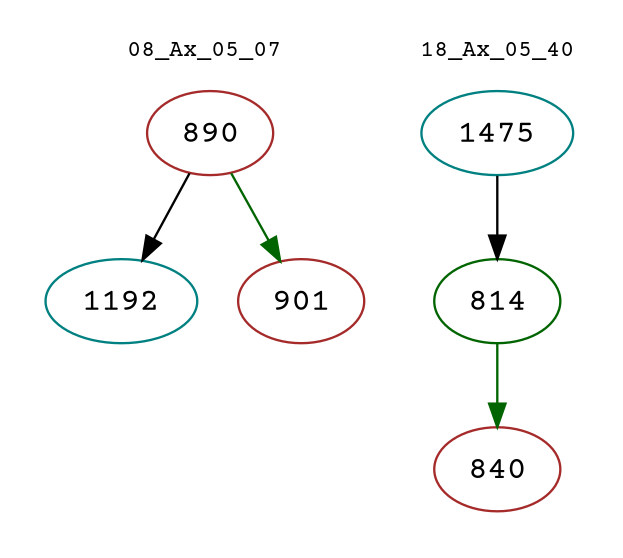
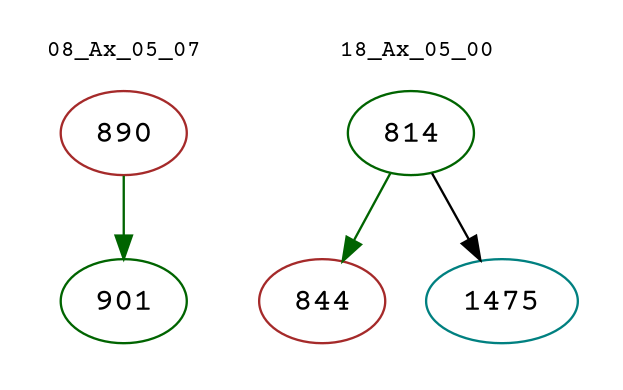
(498, 50) -> (418, 50)
(497, 206) -> (450, 206)
(121, 301) -> none
(301, 301) -> (124, 301)
(497, 469) -> (322, 301)
